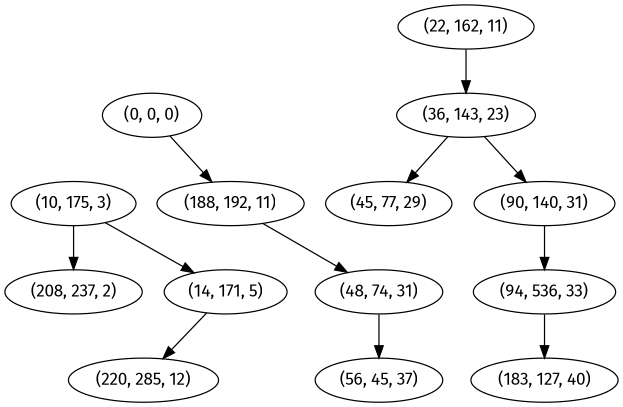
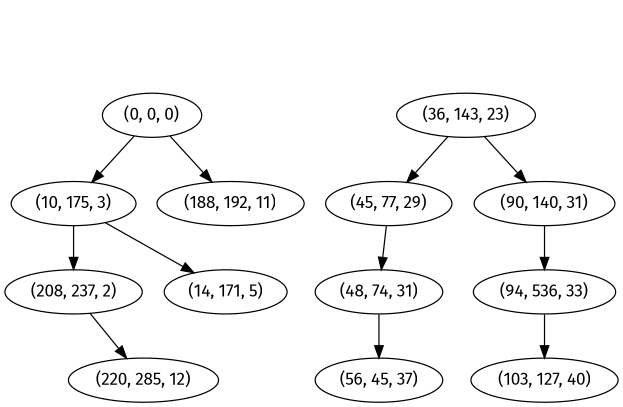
(466, 27) -> none
none -> (117, 154)
(300, 245) -> (385, 242)
(189, 331) -> (104, 331)
(545, 380) -> (545, 380)
